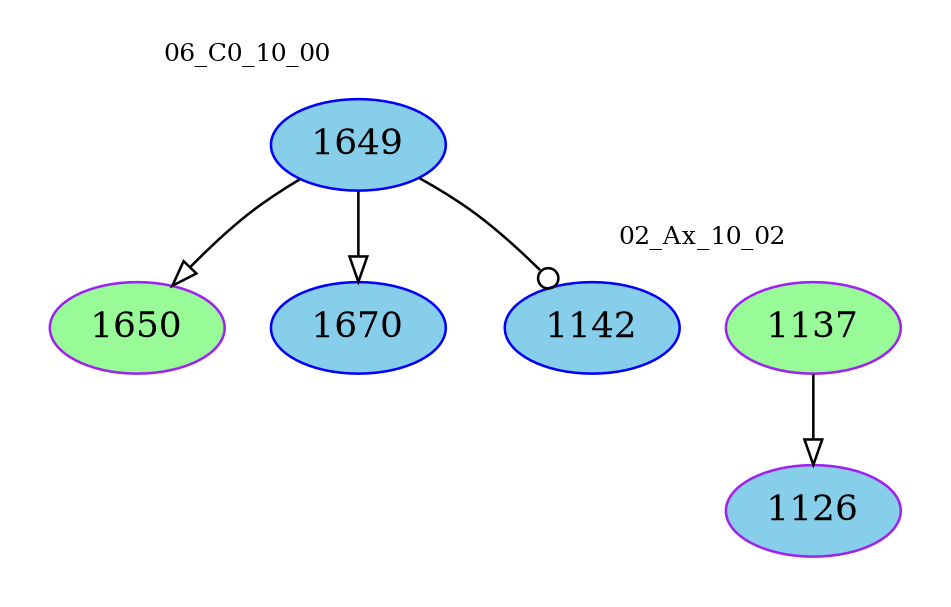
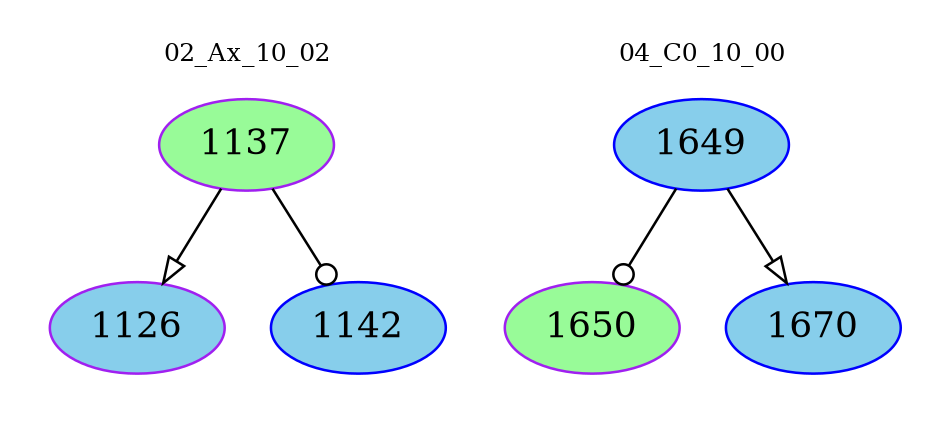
(248, 55) -> (703, 55)
(242, 219) -> (653, 227)
(501, 234) -> (297, 227)
